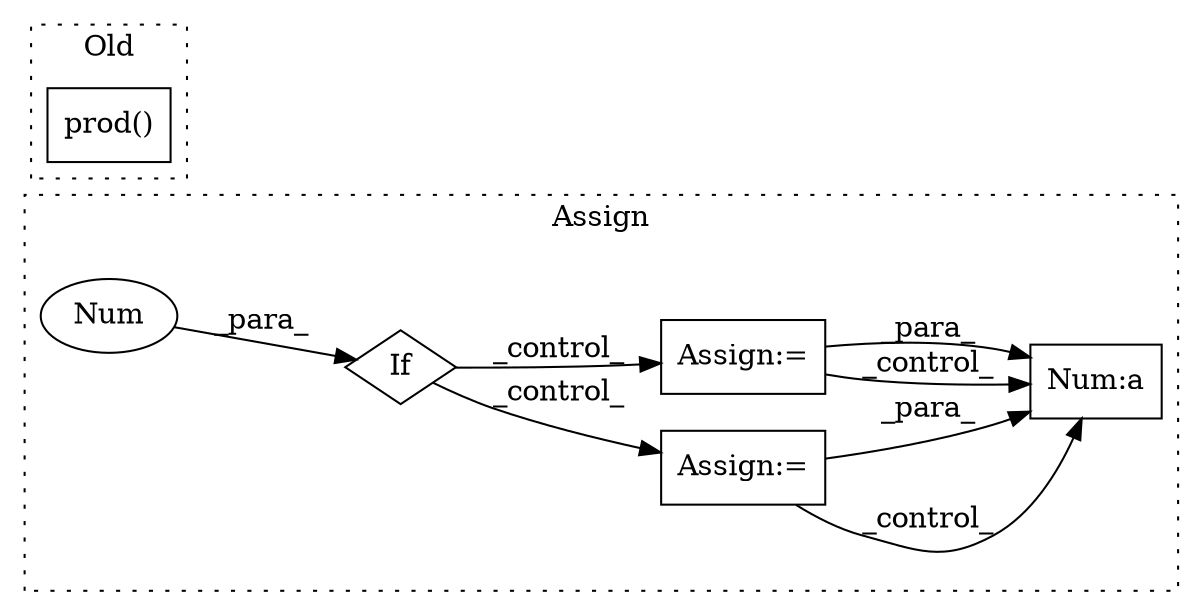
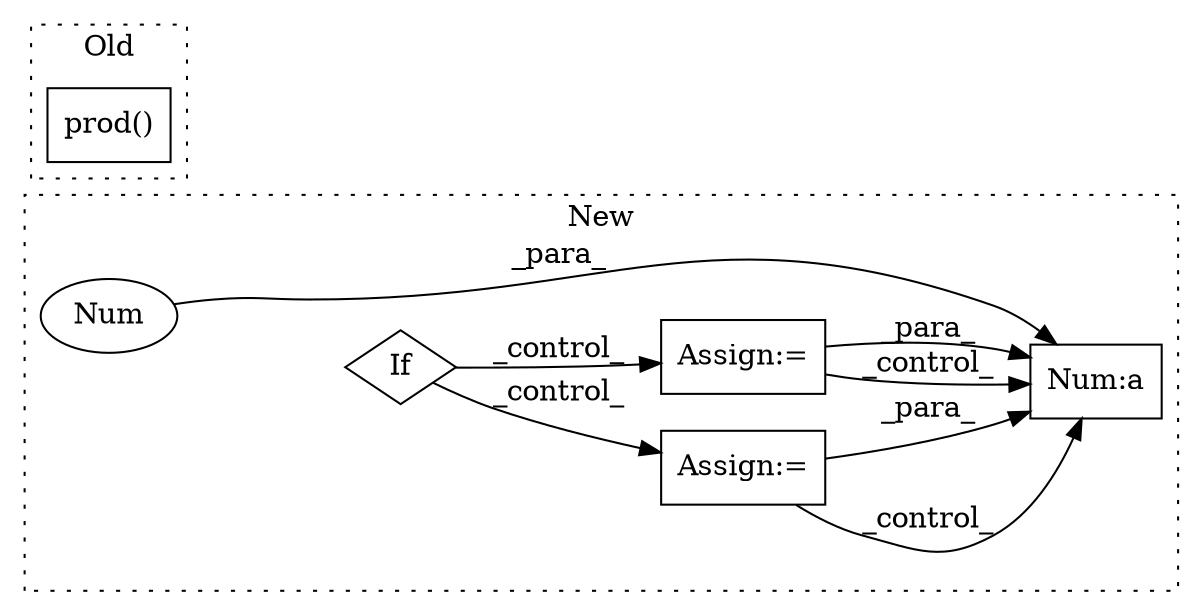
(601, 218) -> (601, 218)
(255, 342) -> (612, 271)
